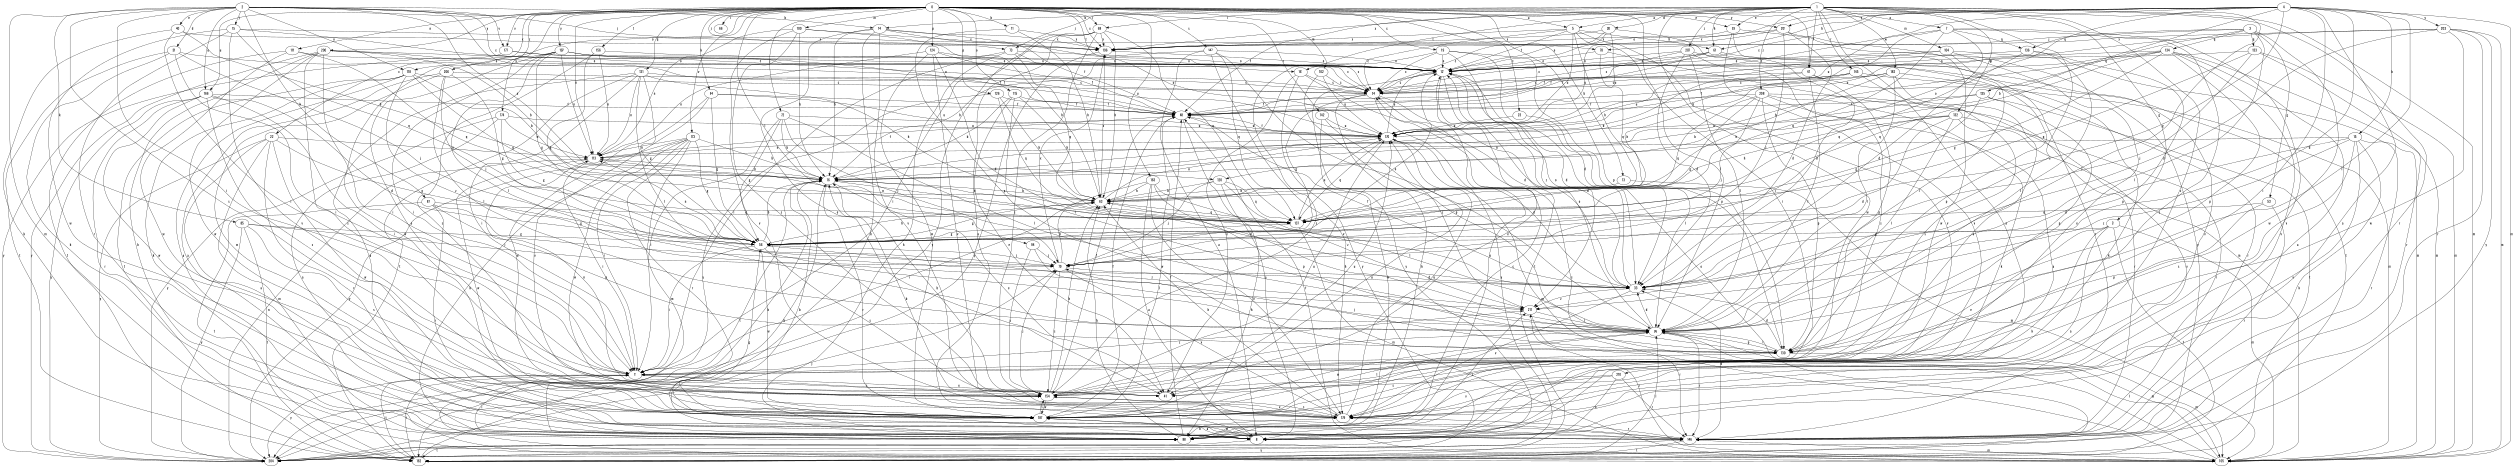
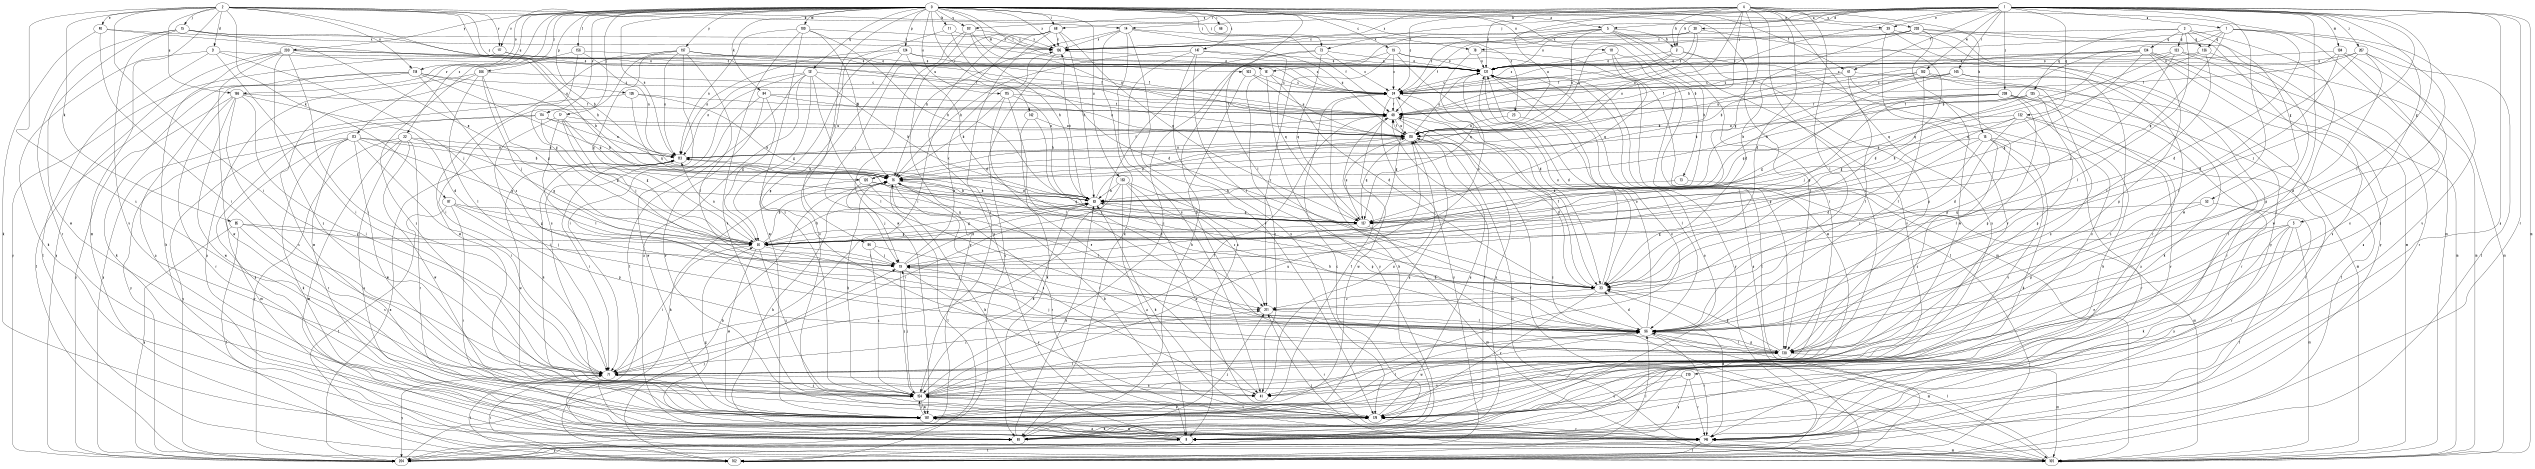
(1512, 49) -> (1471, 45)
